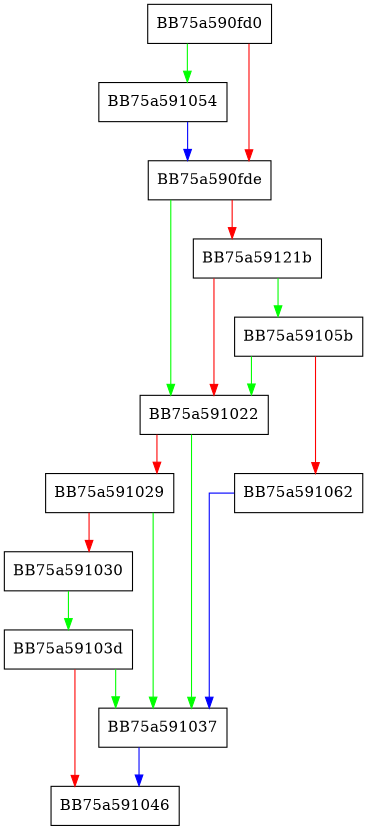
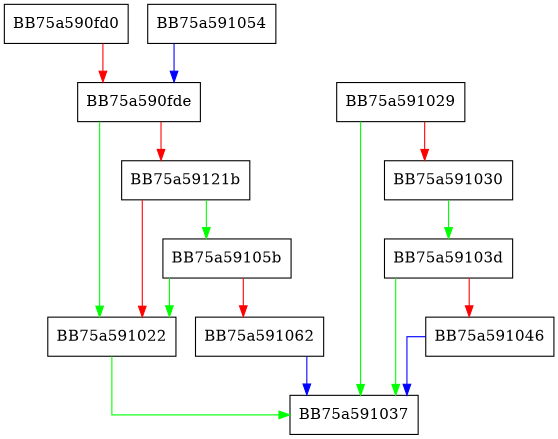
(187, 57) -> none
(157, 448) -> none
(139, 761) -> (407, 351)
